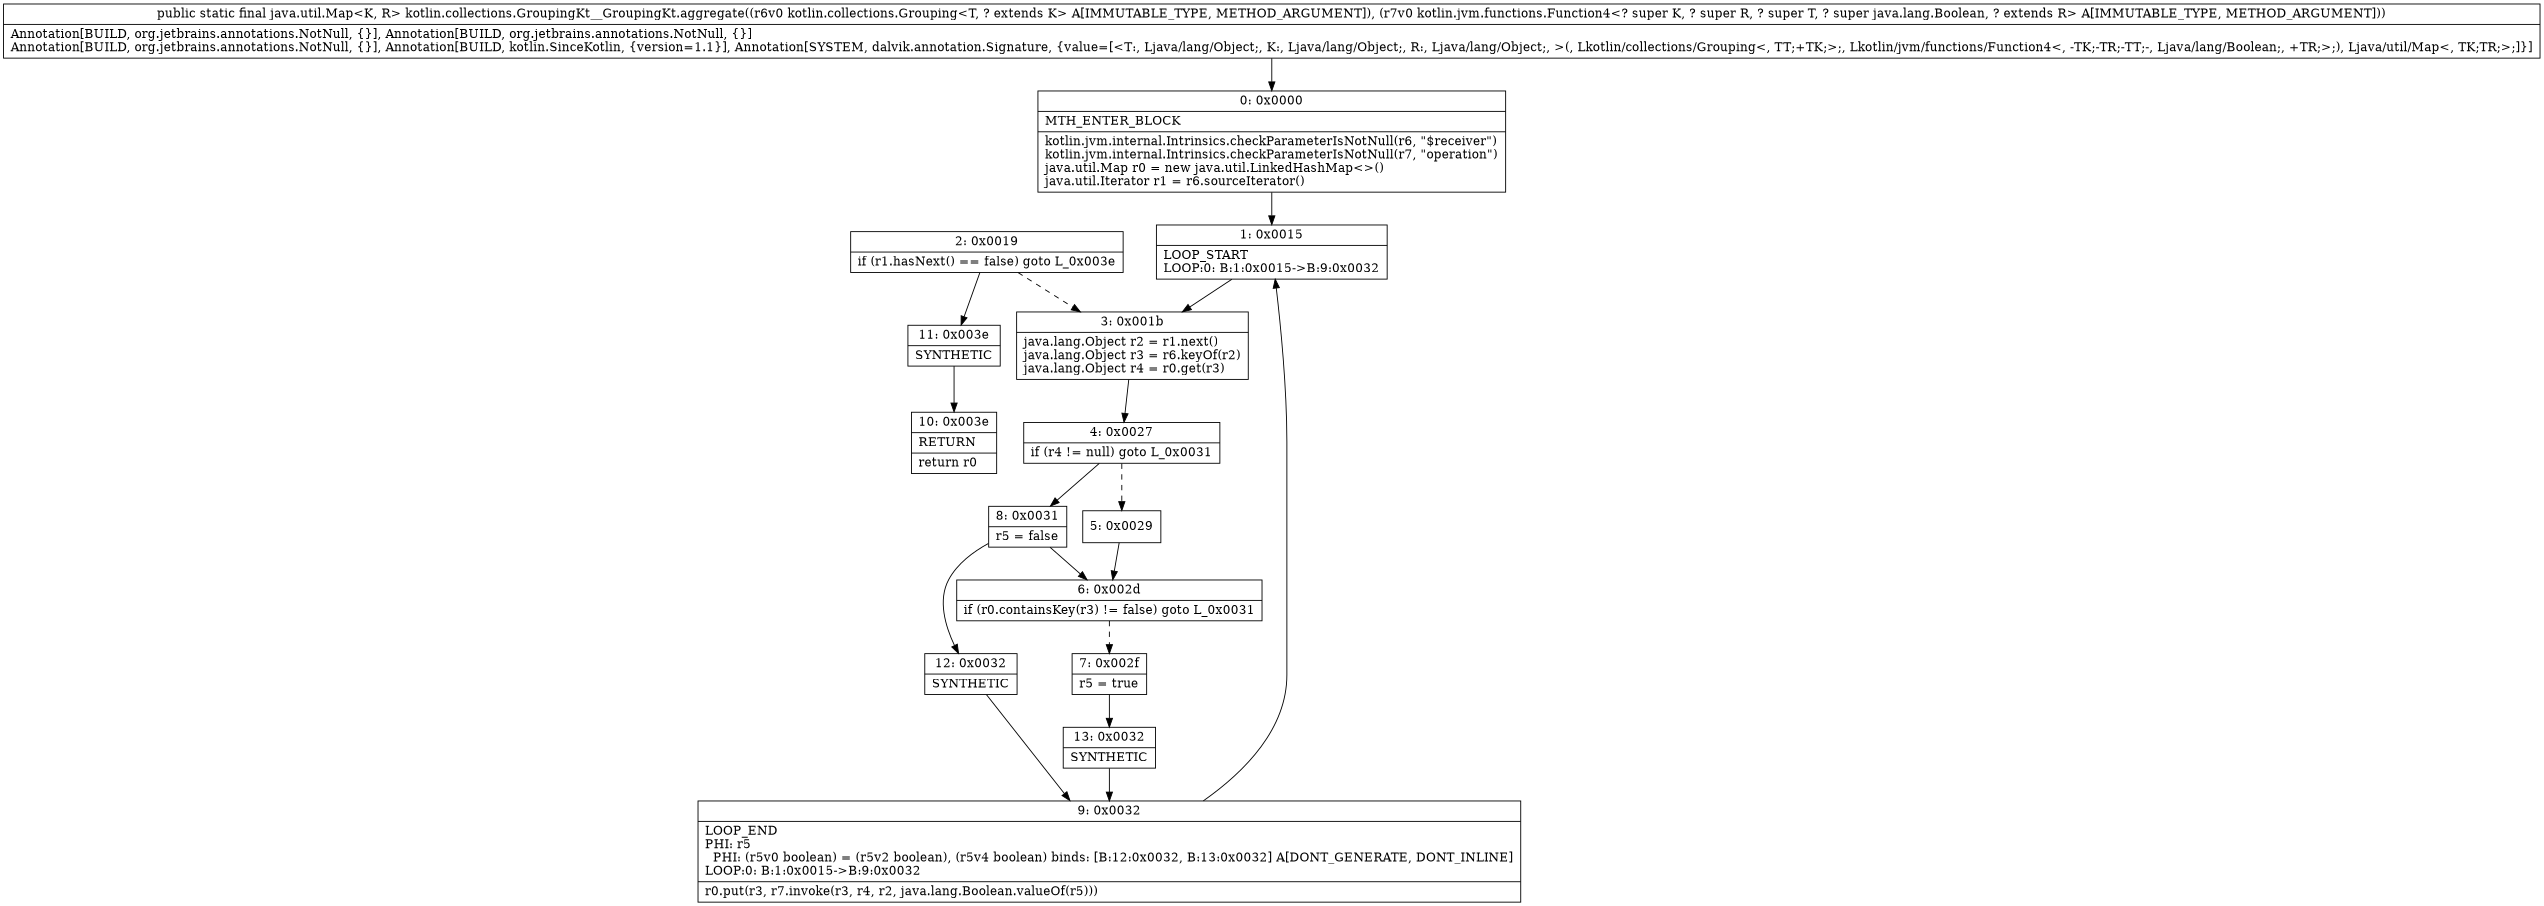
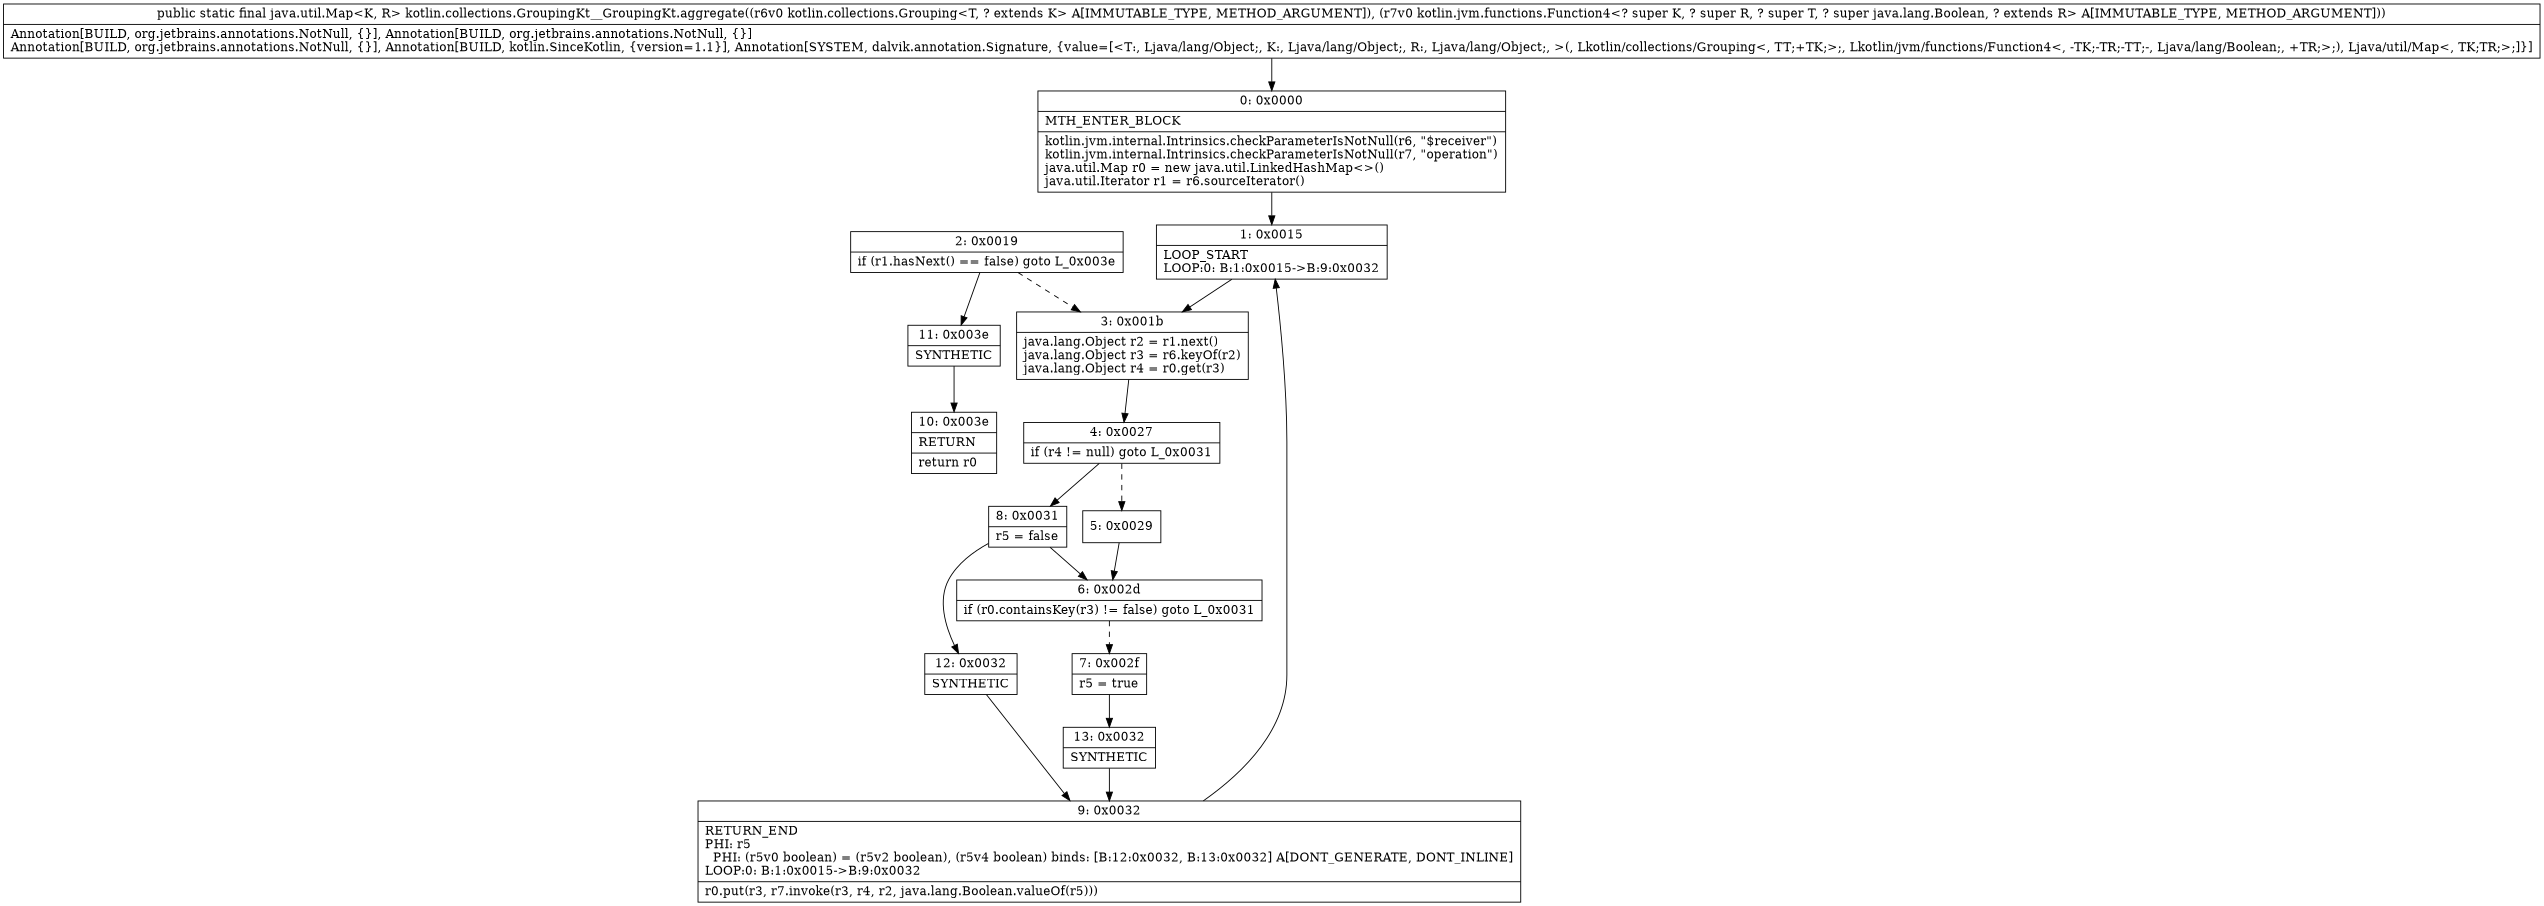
(742, 831) -> (752, 831)
